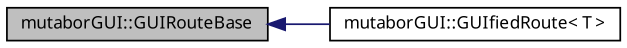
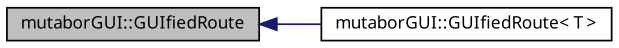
(137, 24) -> (133, 24)
